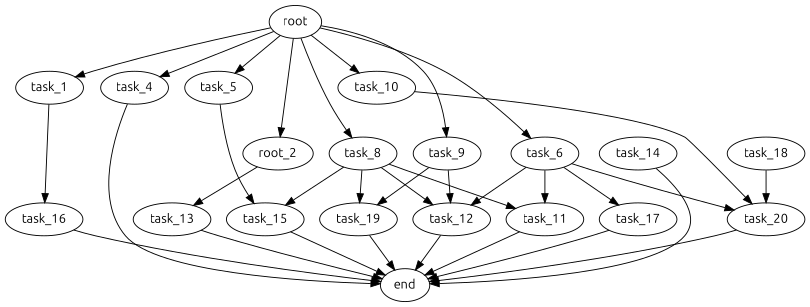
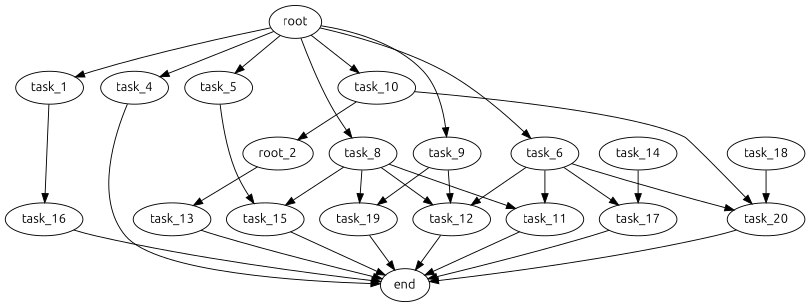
(287, 83) -> (331, 118)
(606, 268) -> (638, 178)
